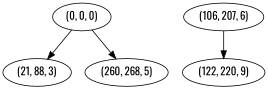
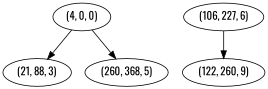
(82, 17) -> (82, 17)
(224, 17) -> (224, 17)
(127, 72) -> (127, 72)
(224, 72) -> (224, 72)
